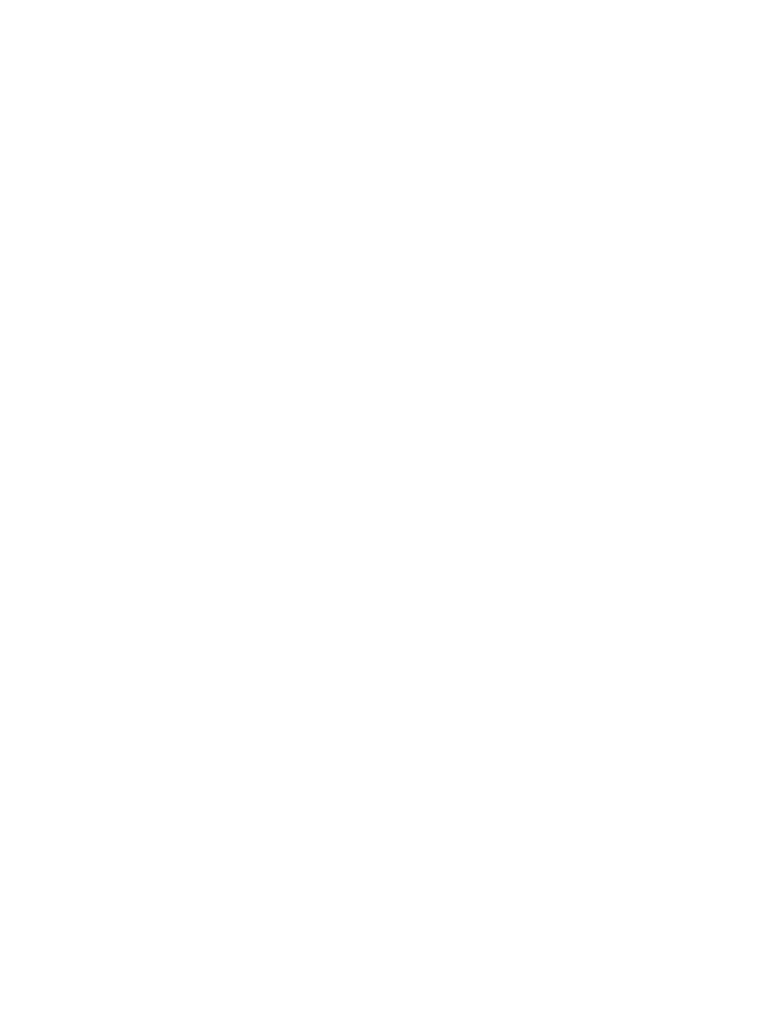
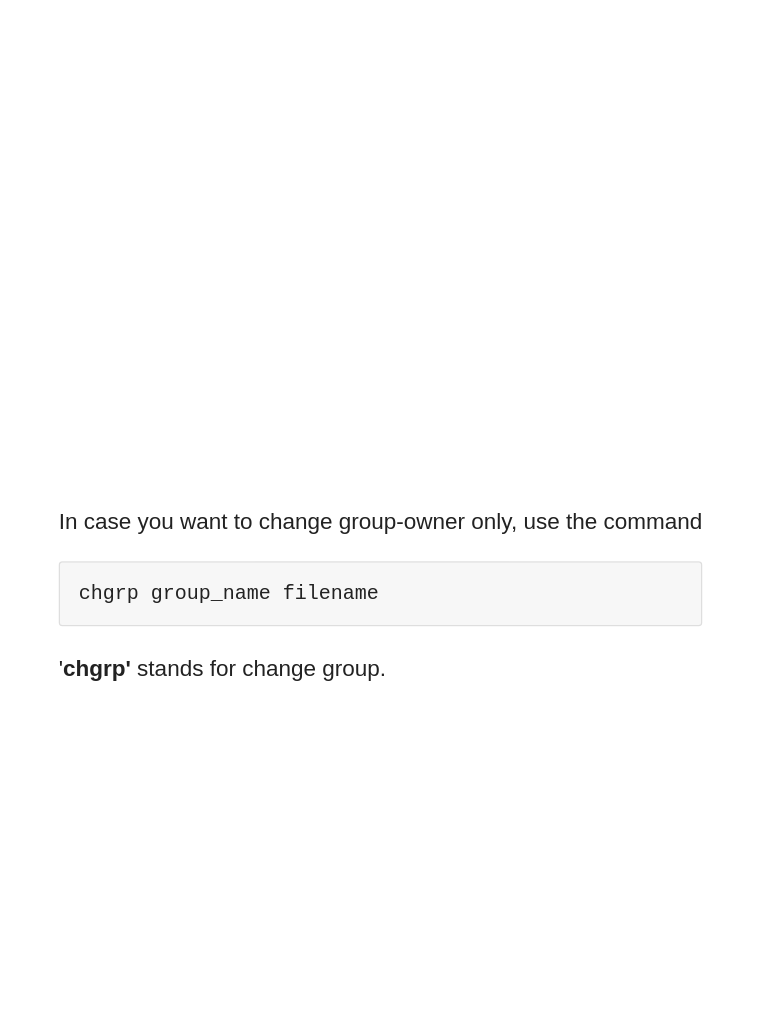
none -> (401, 601)
